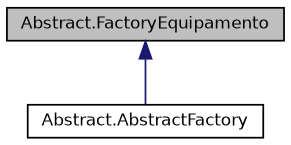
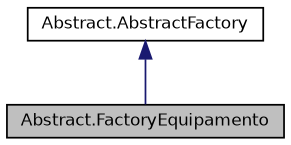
(145, 82) -> (145, 82)
